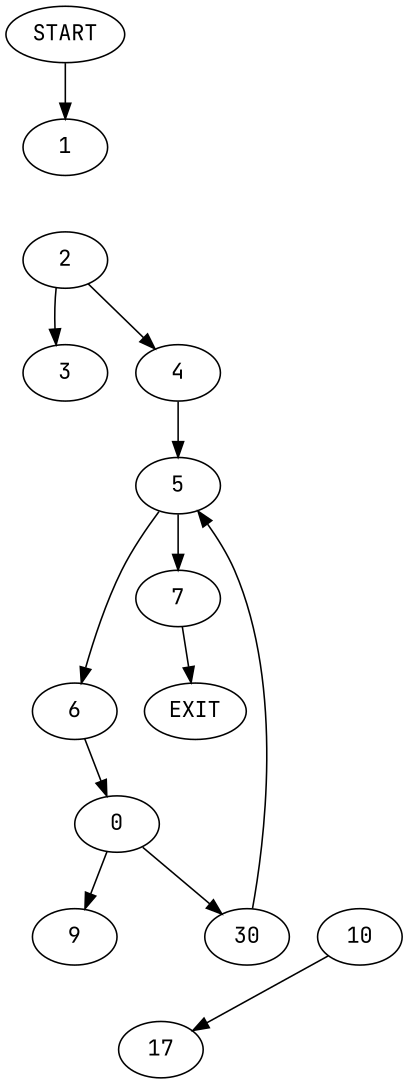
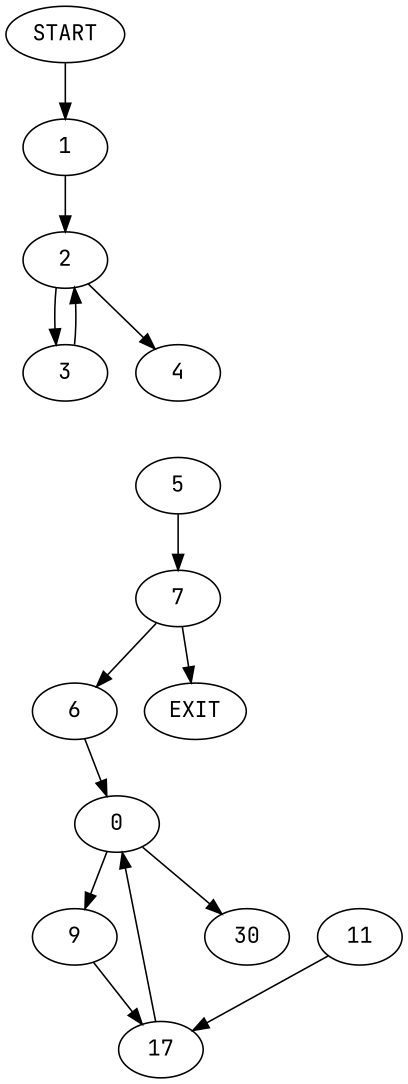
none -> (65, 196)
none -> (76, 324)
(178, 422) -> none
(114, 586) -> (132, 649)
(265, 711) -> none
(360, 937) -> (360, 937)
none -> (140, 945)
none -> (113, 987)
